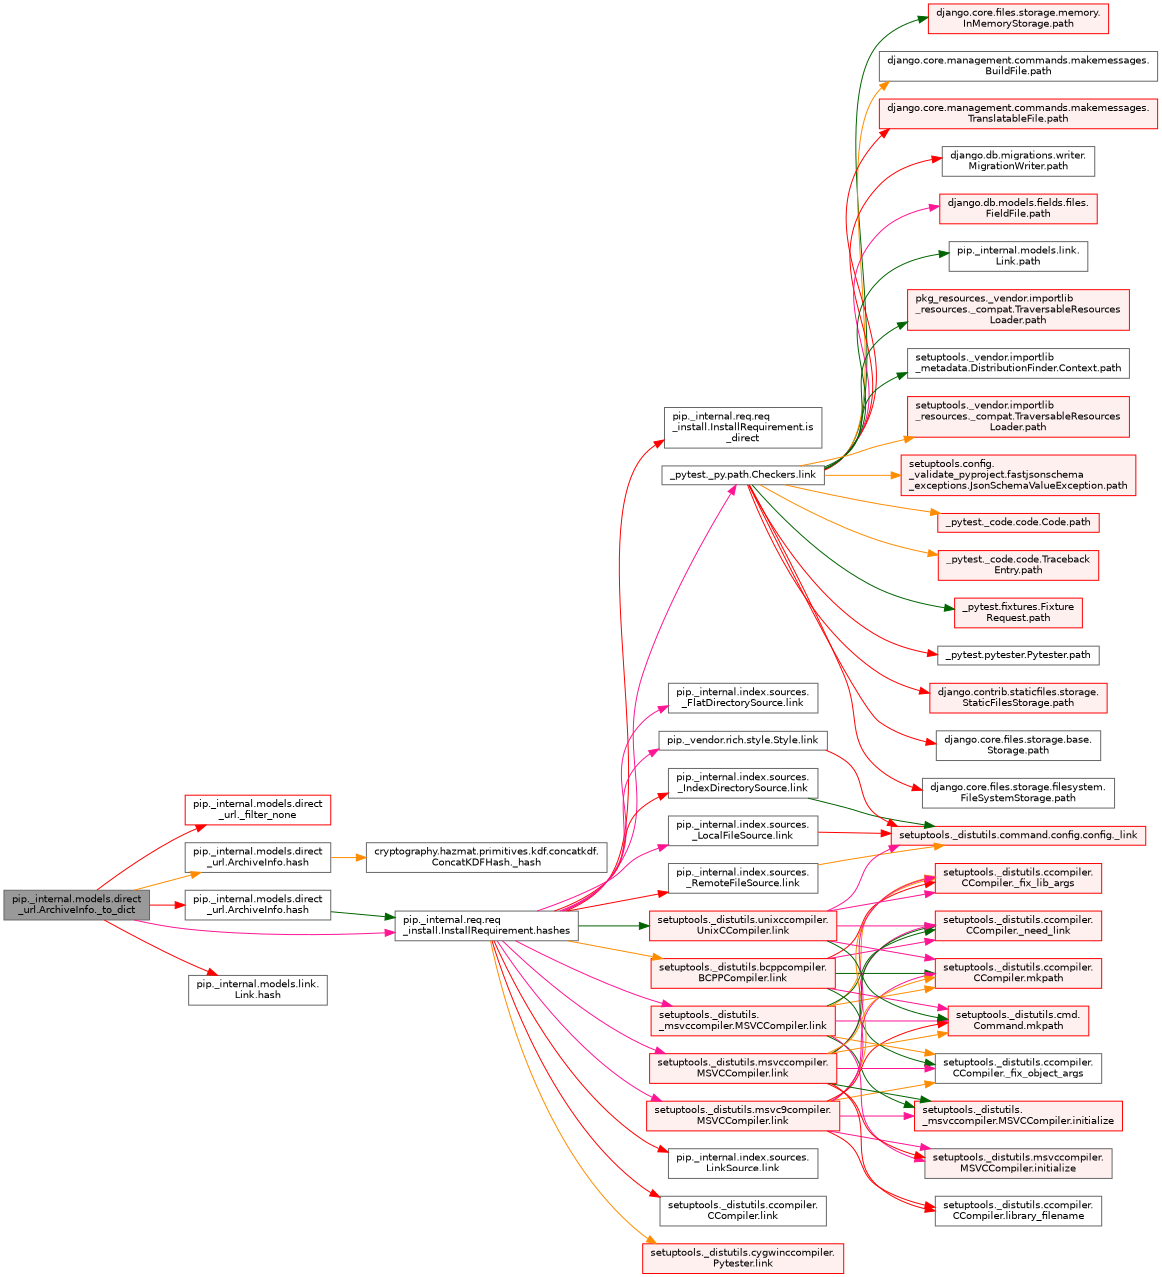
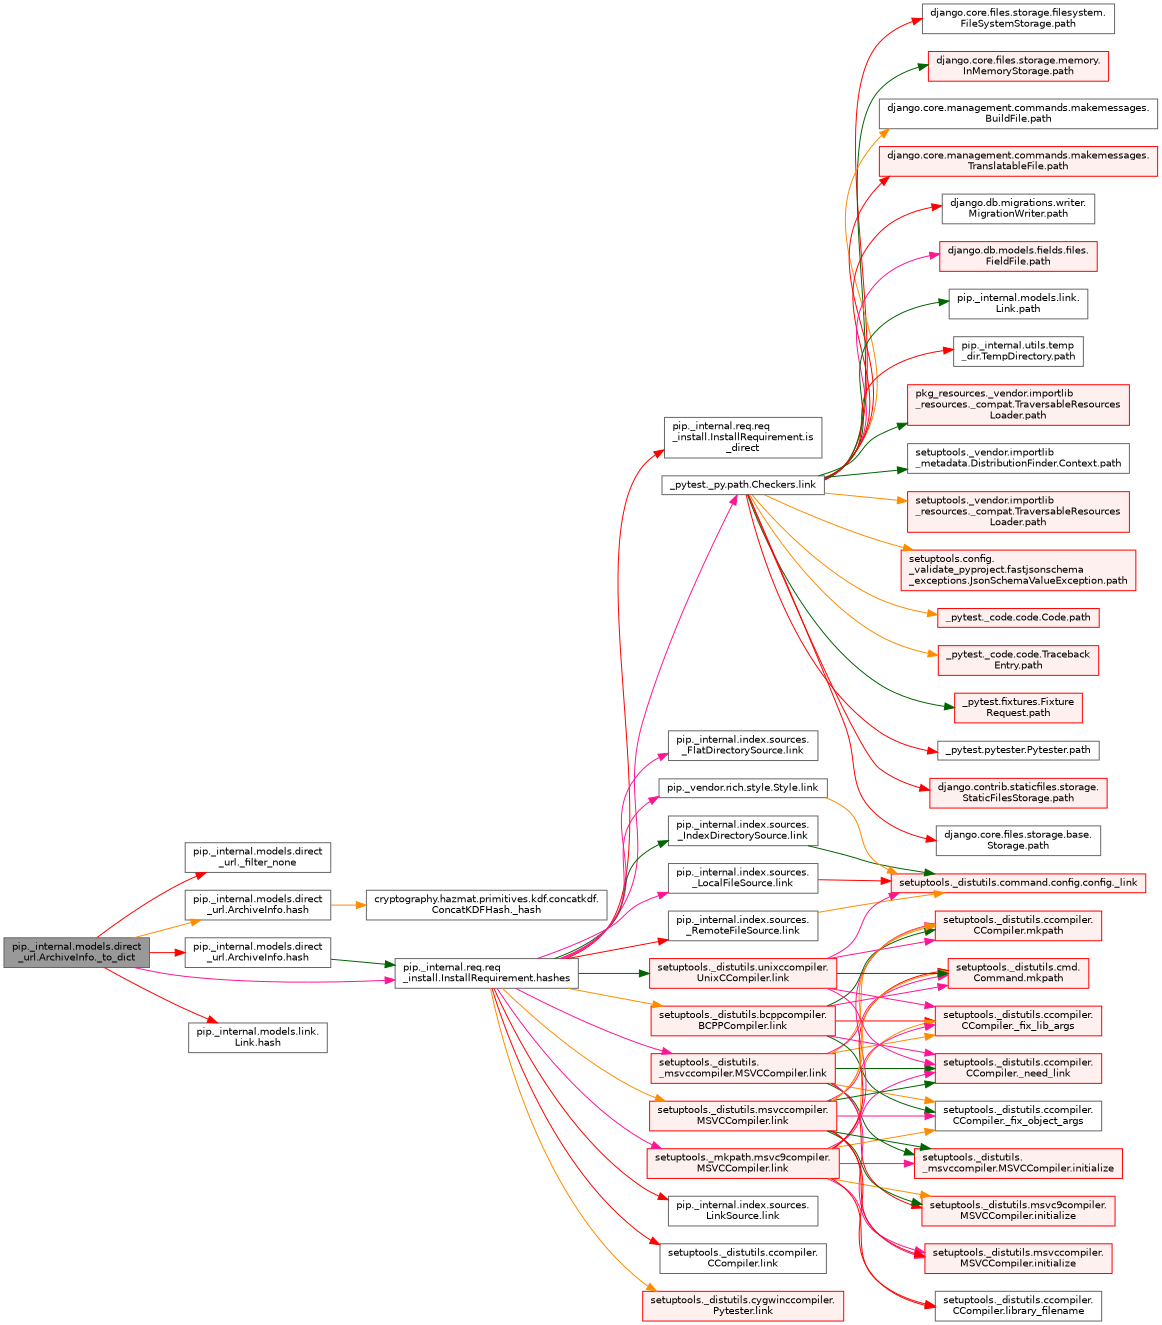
none -> (1019, 352)
(860, 784) -> (860, 831)
(258, 810) -> (258, 858)
(619, 864) -> (619, 912)
(574, 1002) -> (574, 1050)
(743, 1116) -> (743, 1164)
(1019, 1164) -> (1019, 1259)
none -> (1019, 1211)
